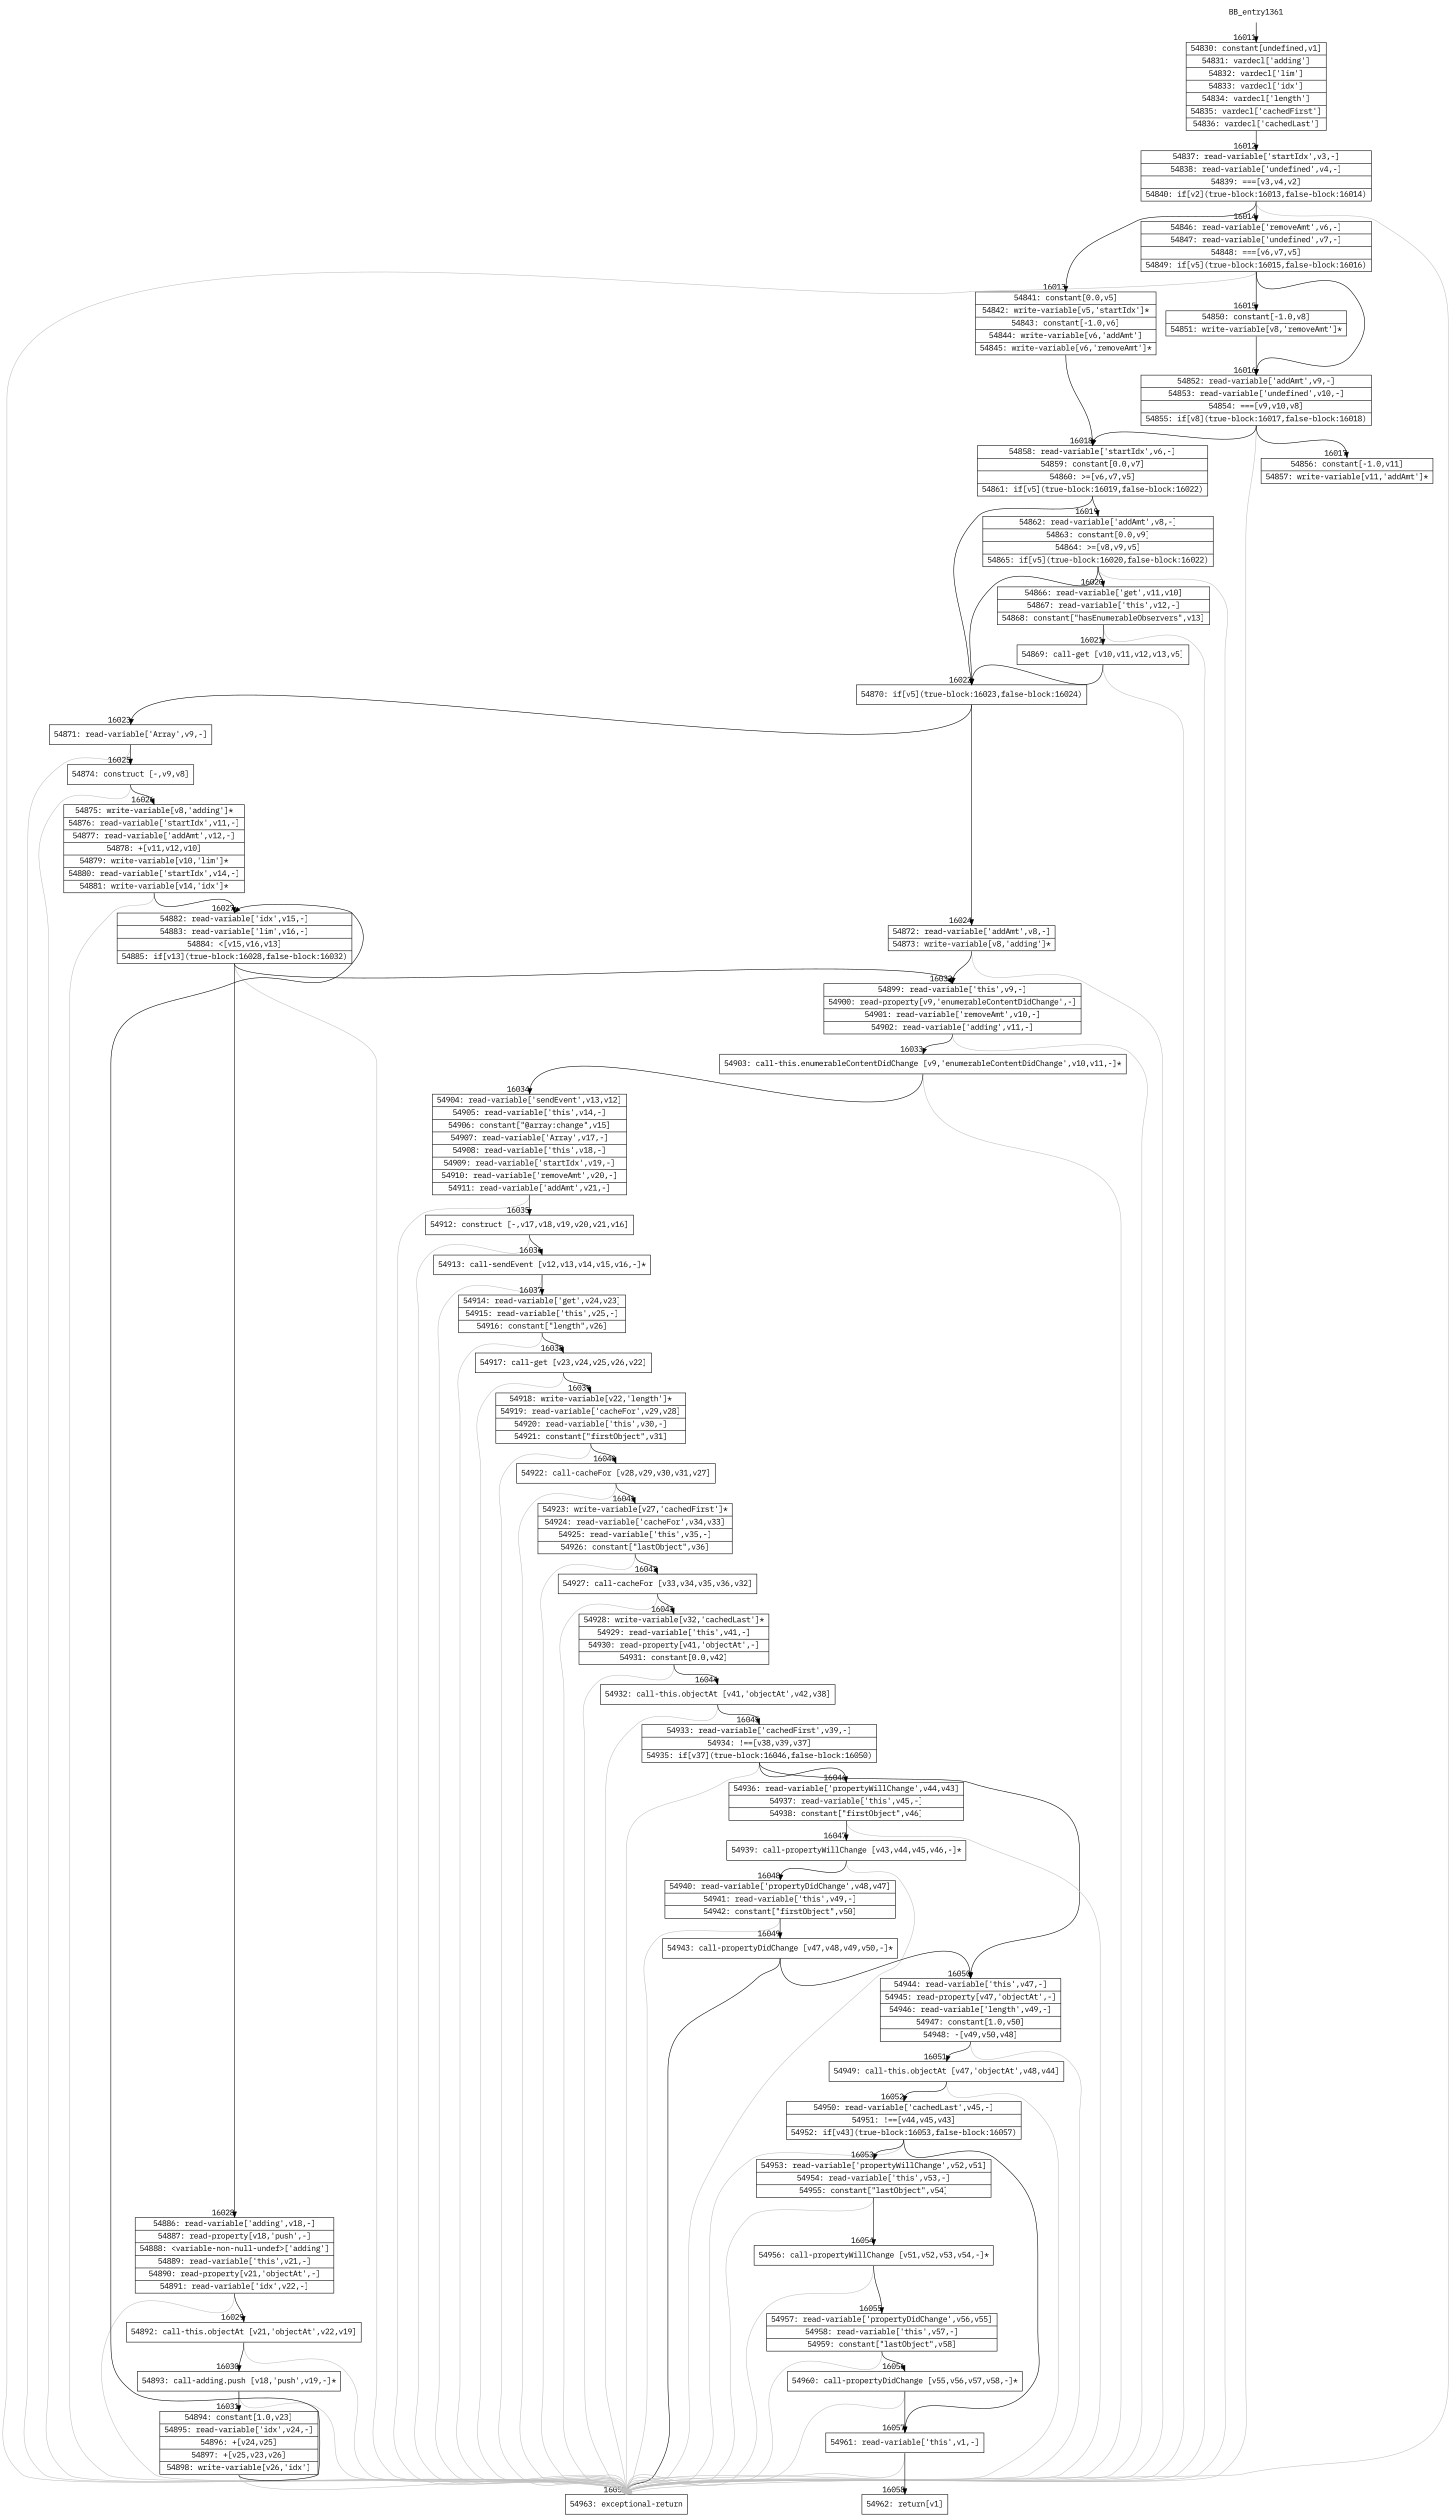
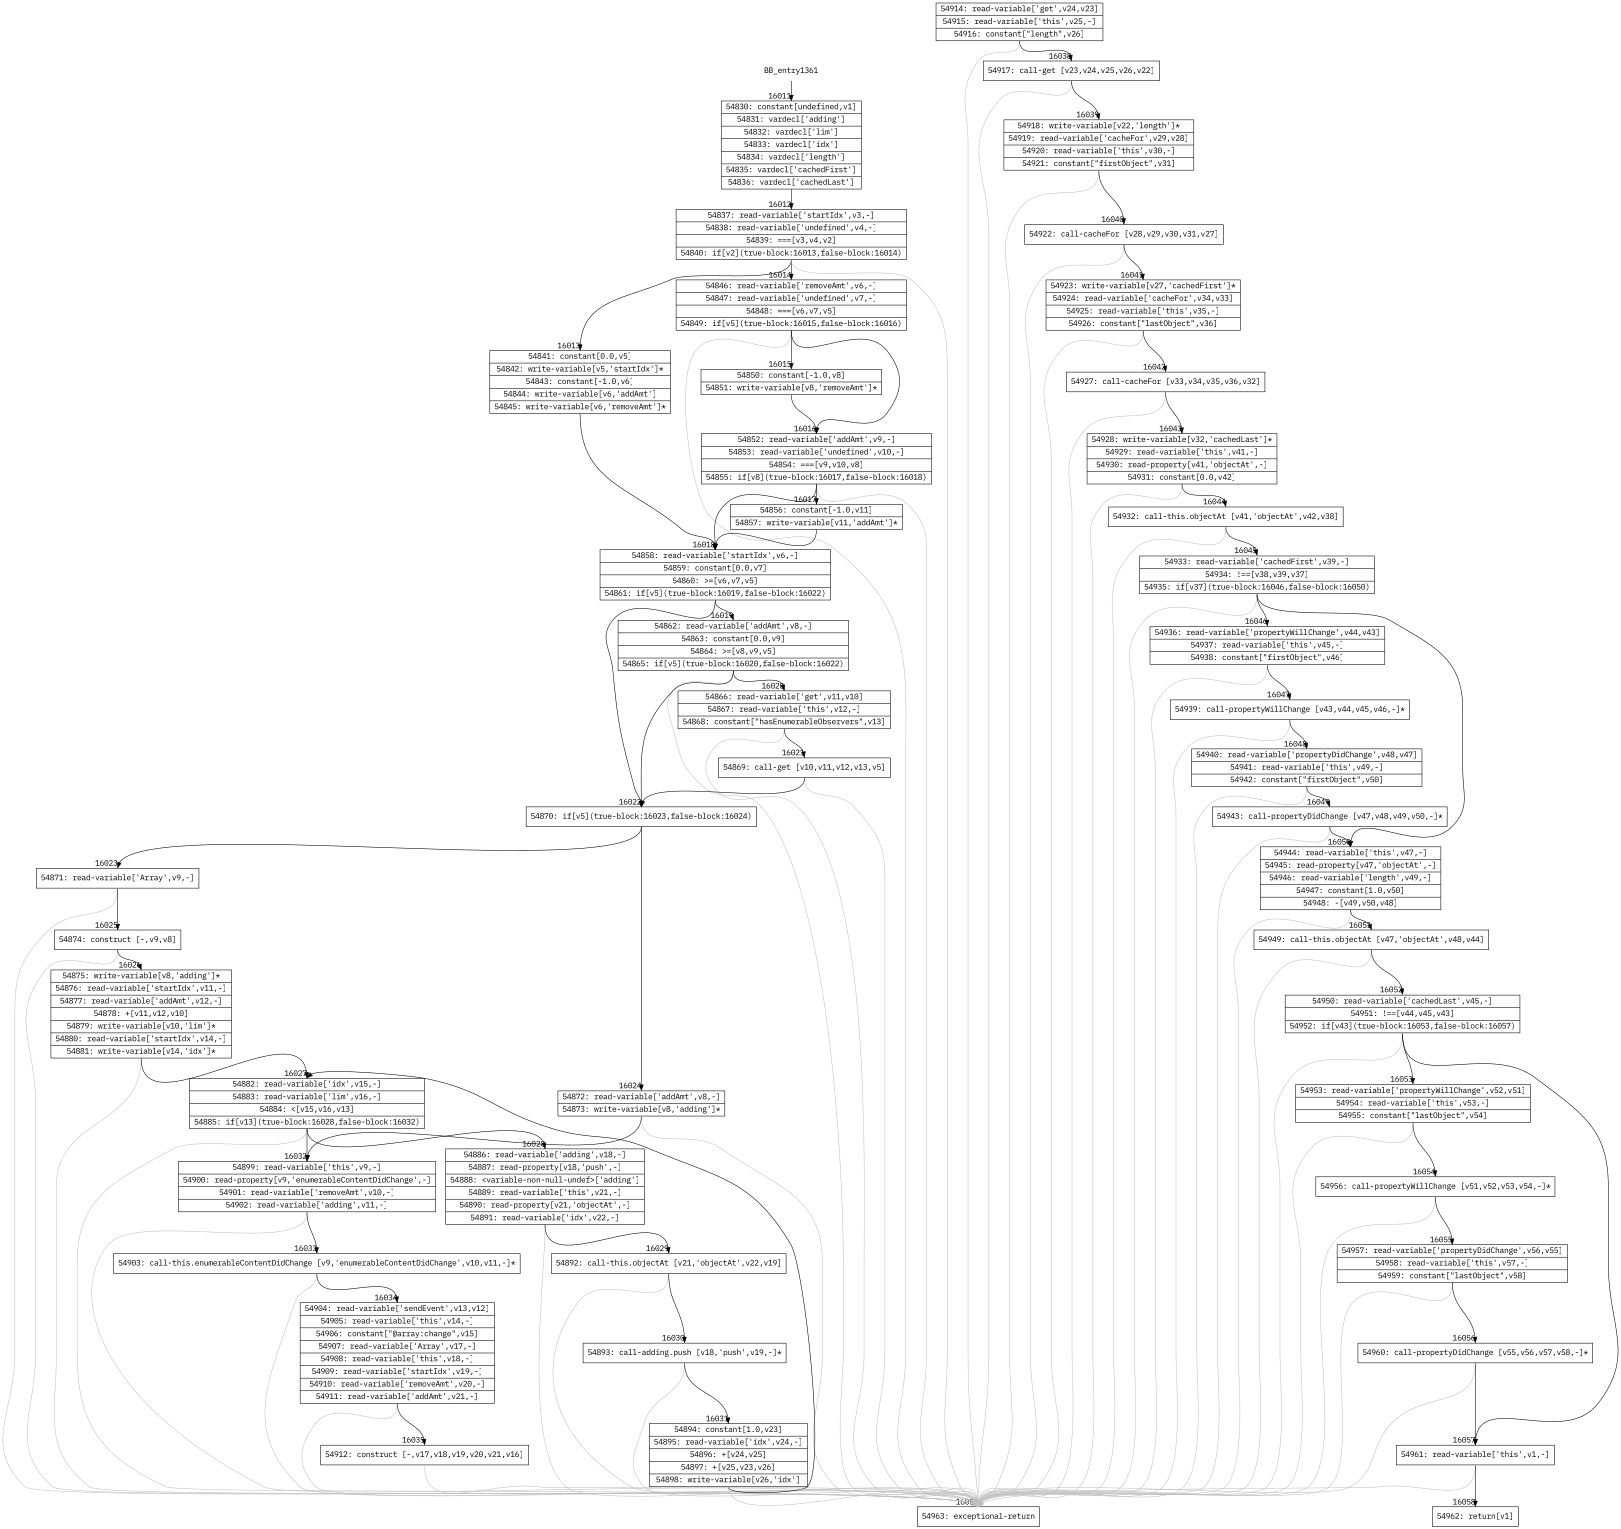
none -> (777, 542)
(542, 1265) -> none
(668, 2206) -> (1218, 1232)
